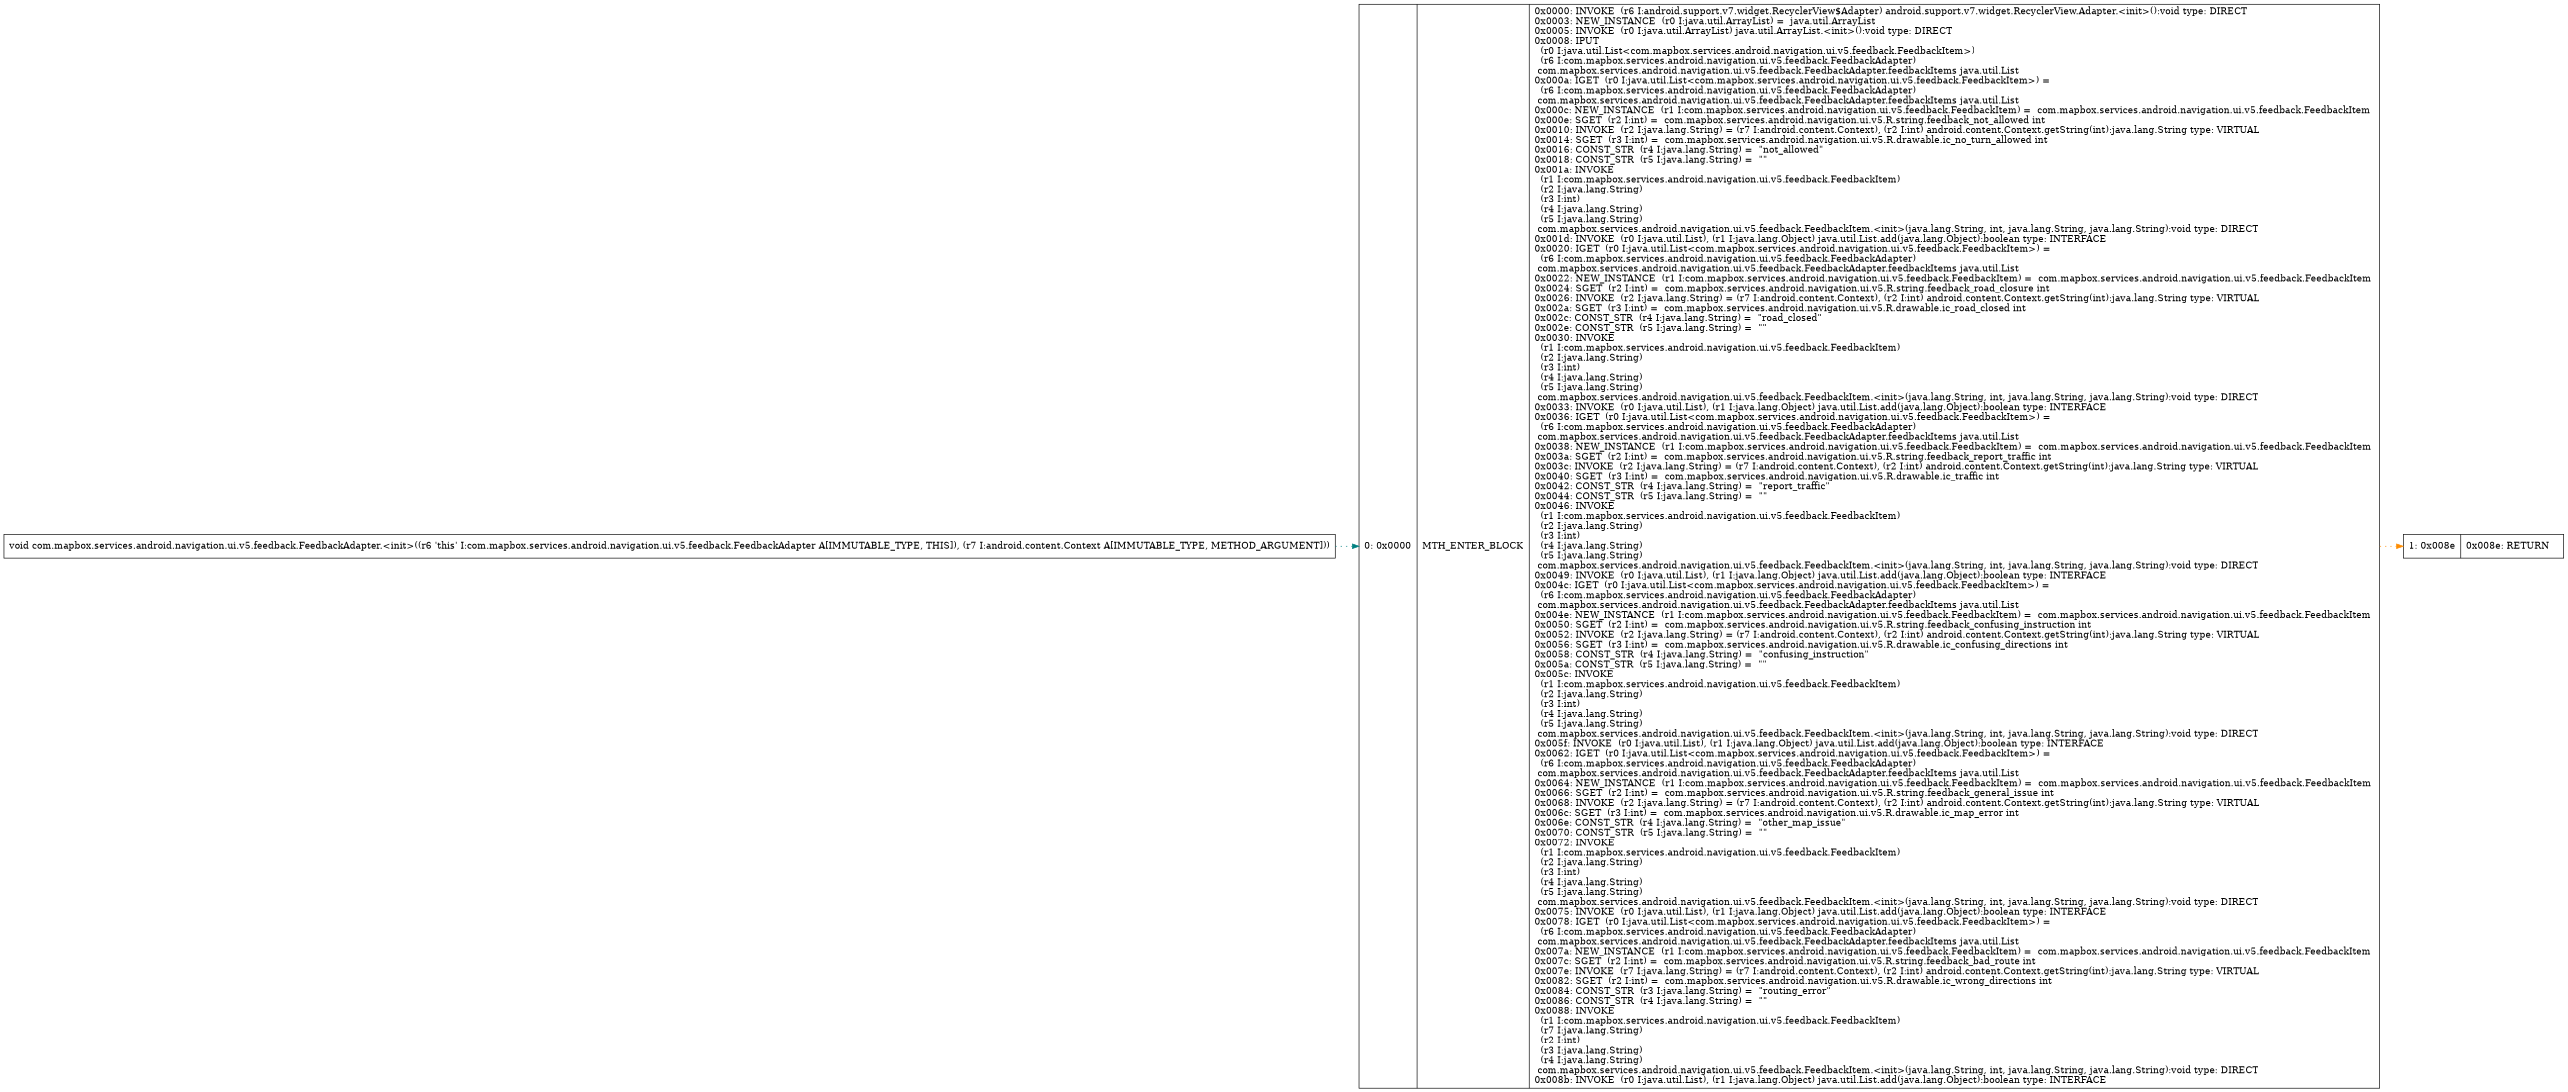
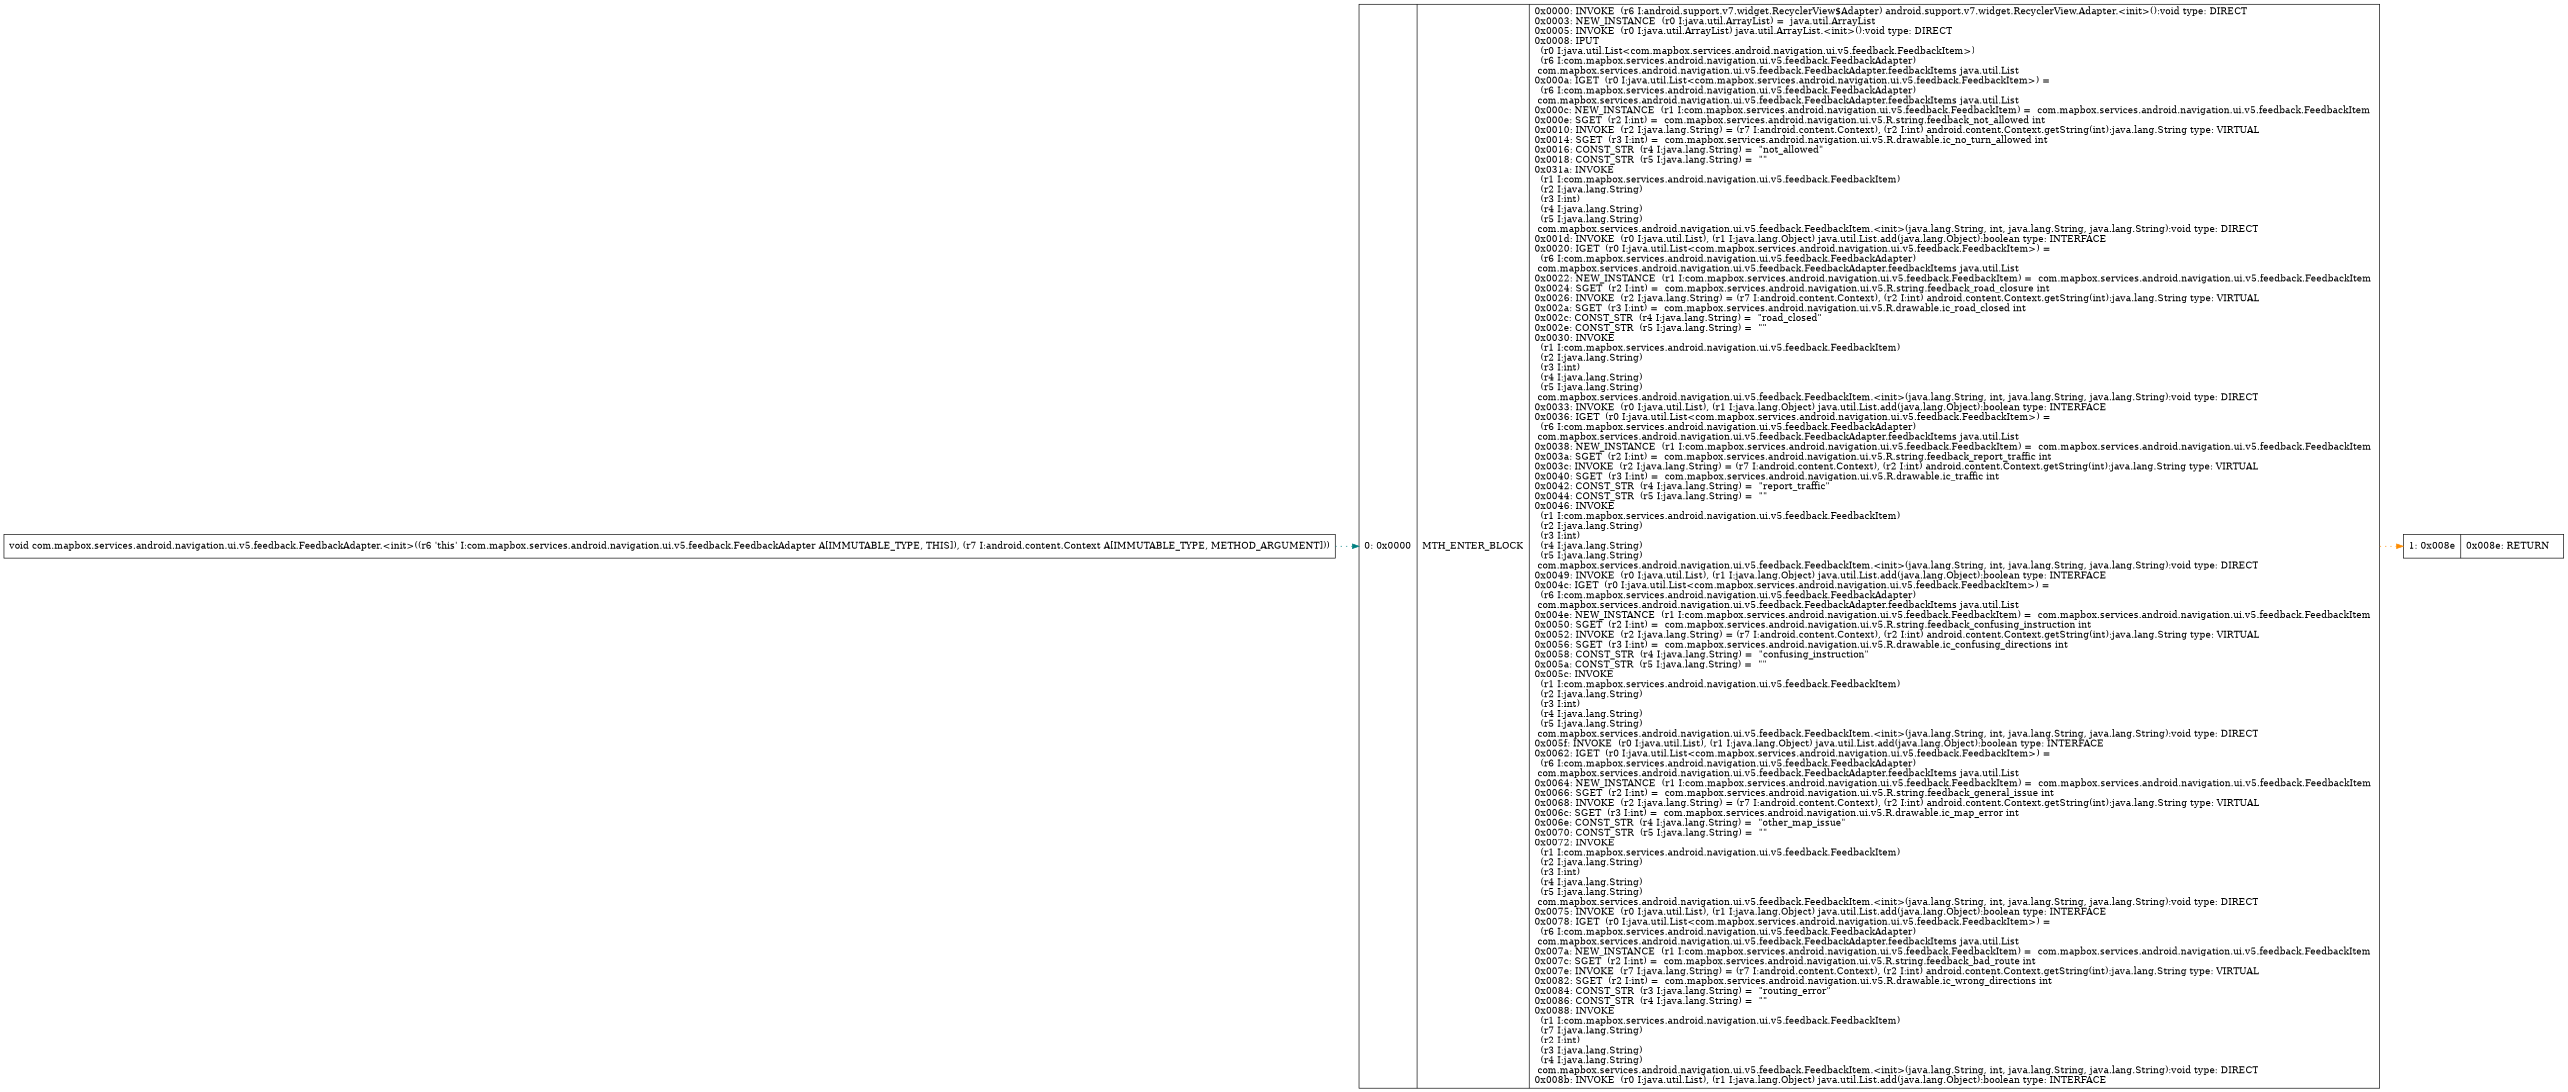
(1577, 170) -> (1577, 170)
